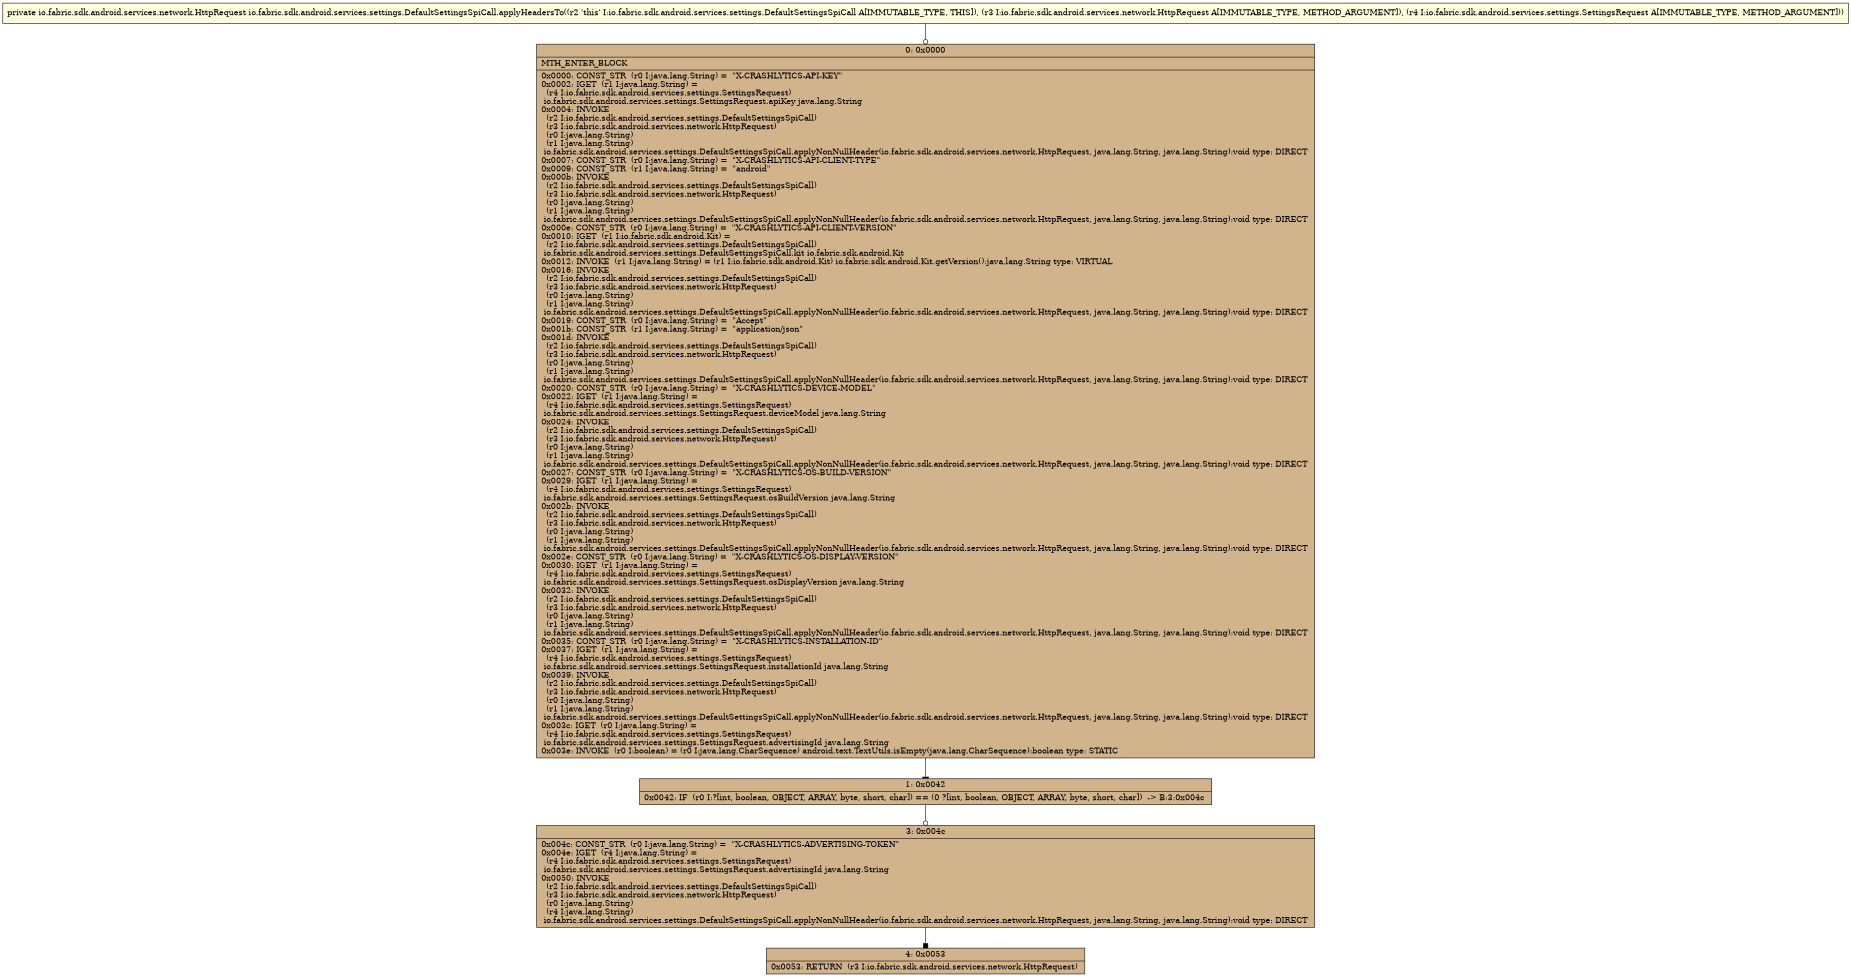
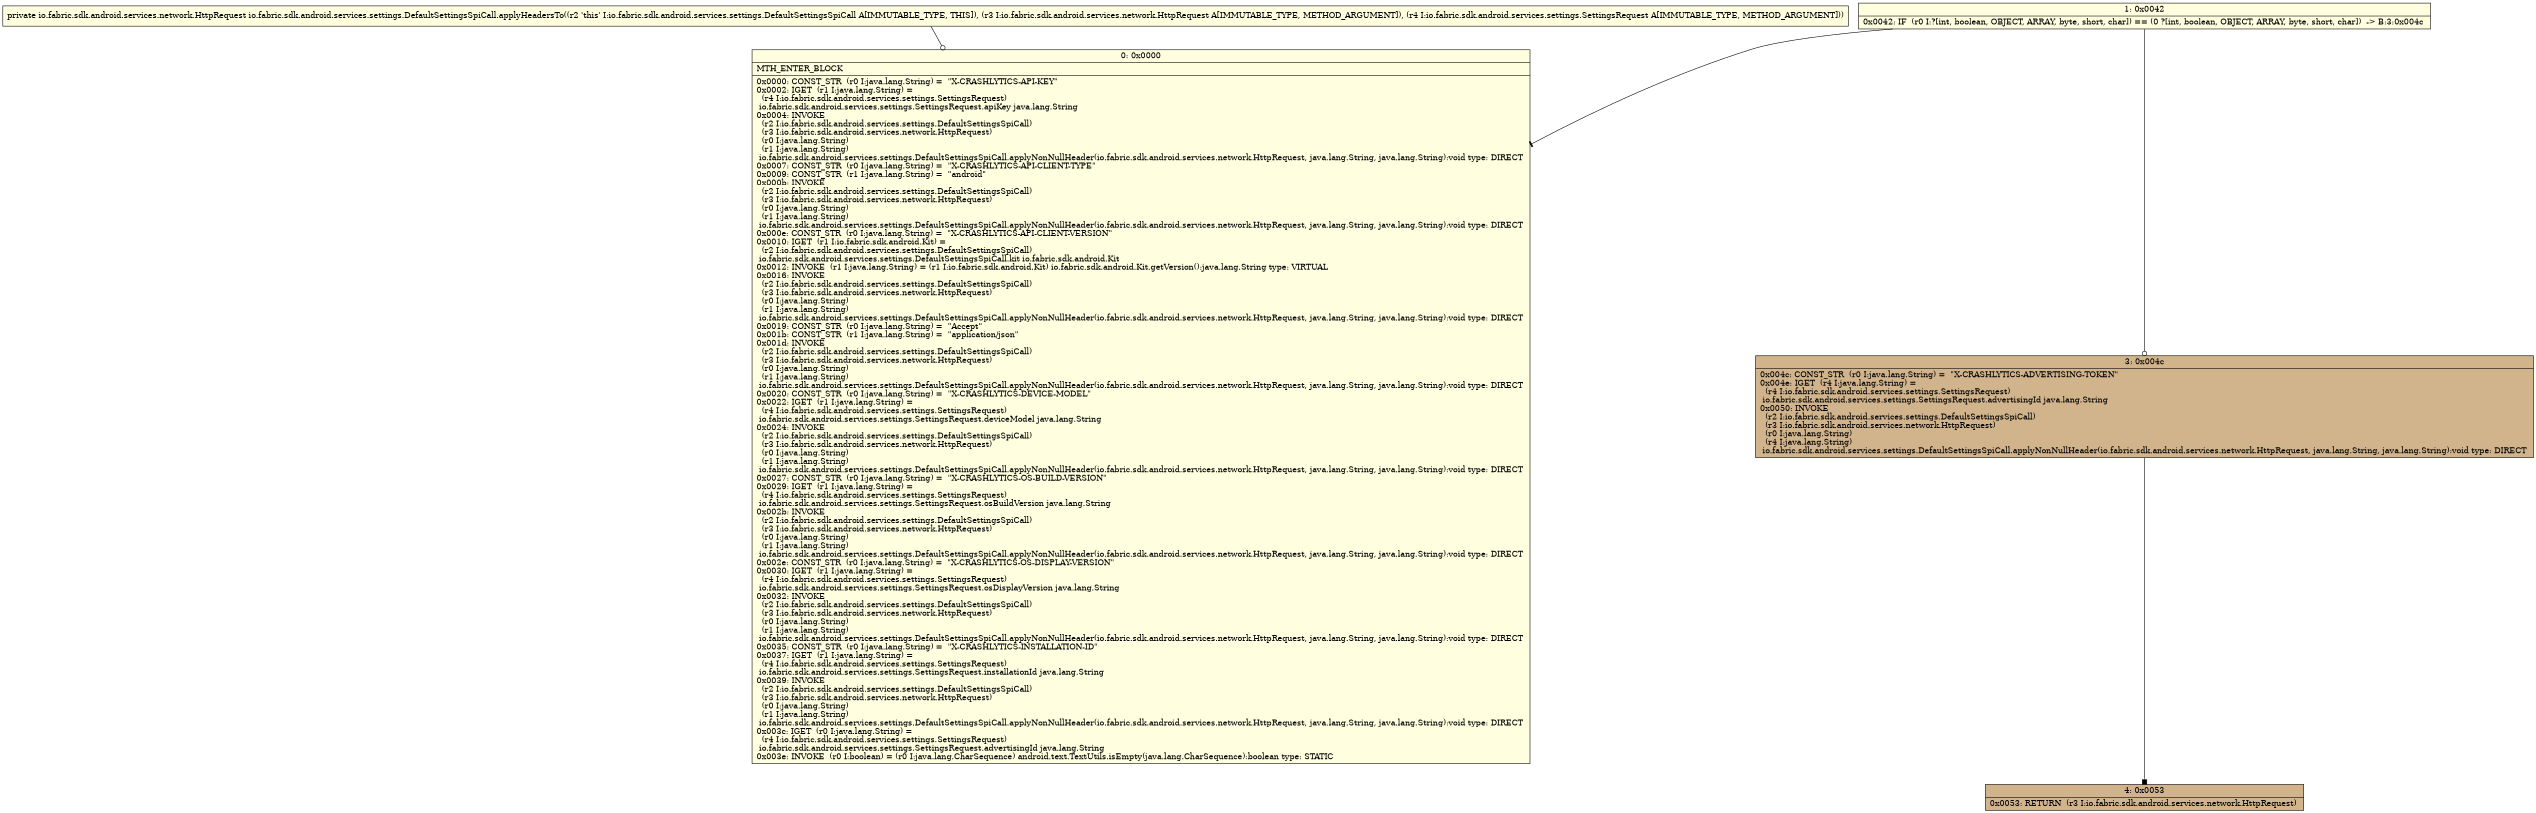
(926, 401) -> (1141, 407)
(926, 767) -> (1706, 65)
(926, 792) -> (2145, 16)
